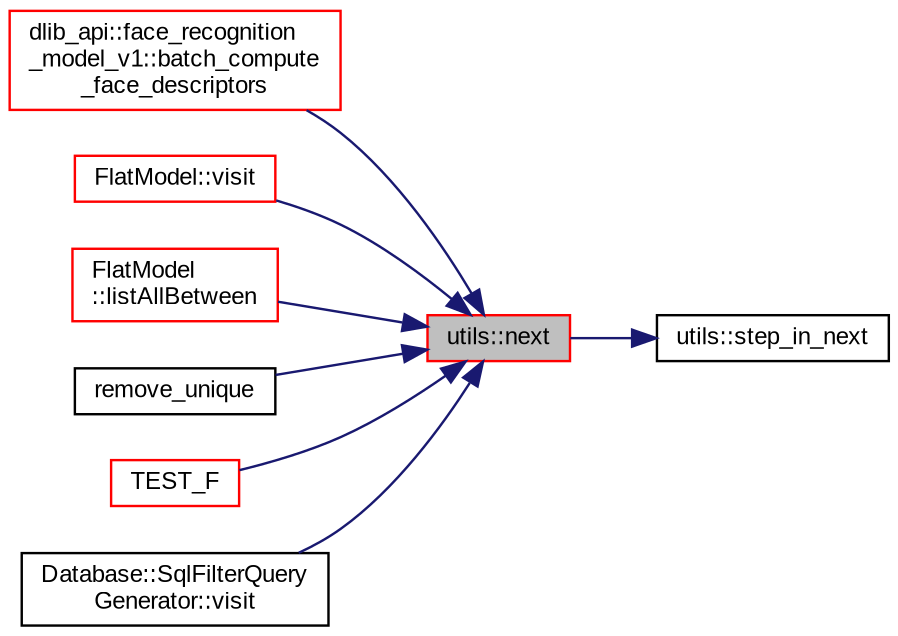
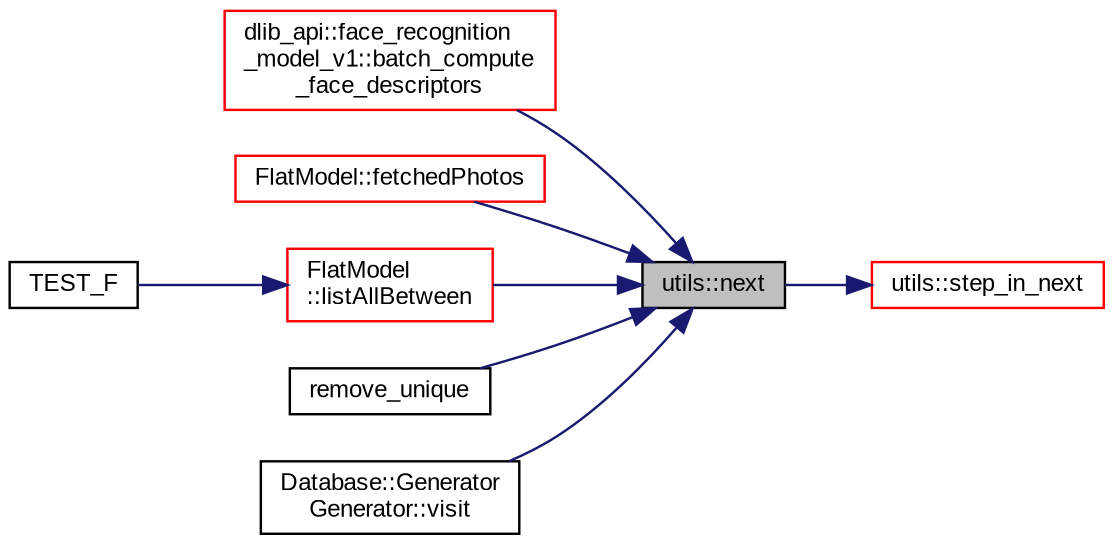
(175, 179) -> (390, 179)
(499, 338) -> (714, 285)
(773, 338) -> (988, 285)
(348, 434) -> (200, 285)
(175, 483) -> (74, 285)
(175, 589) -> (390, 498)
